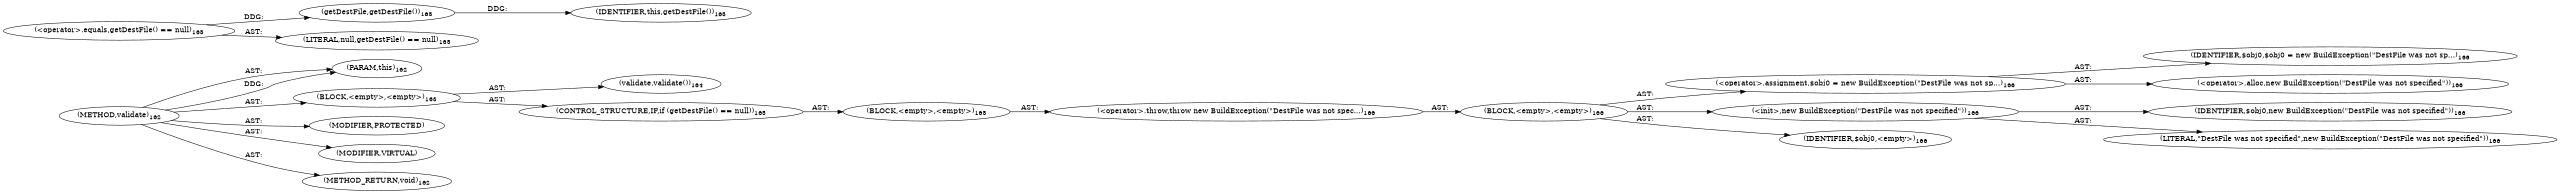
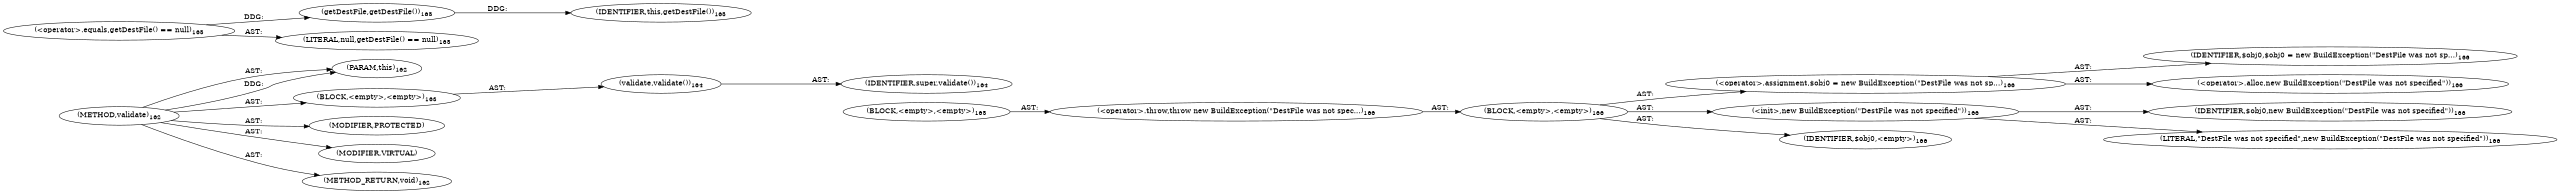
none -> (927, 84)
(661, 112) -> none
